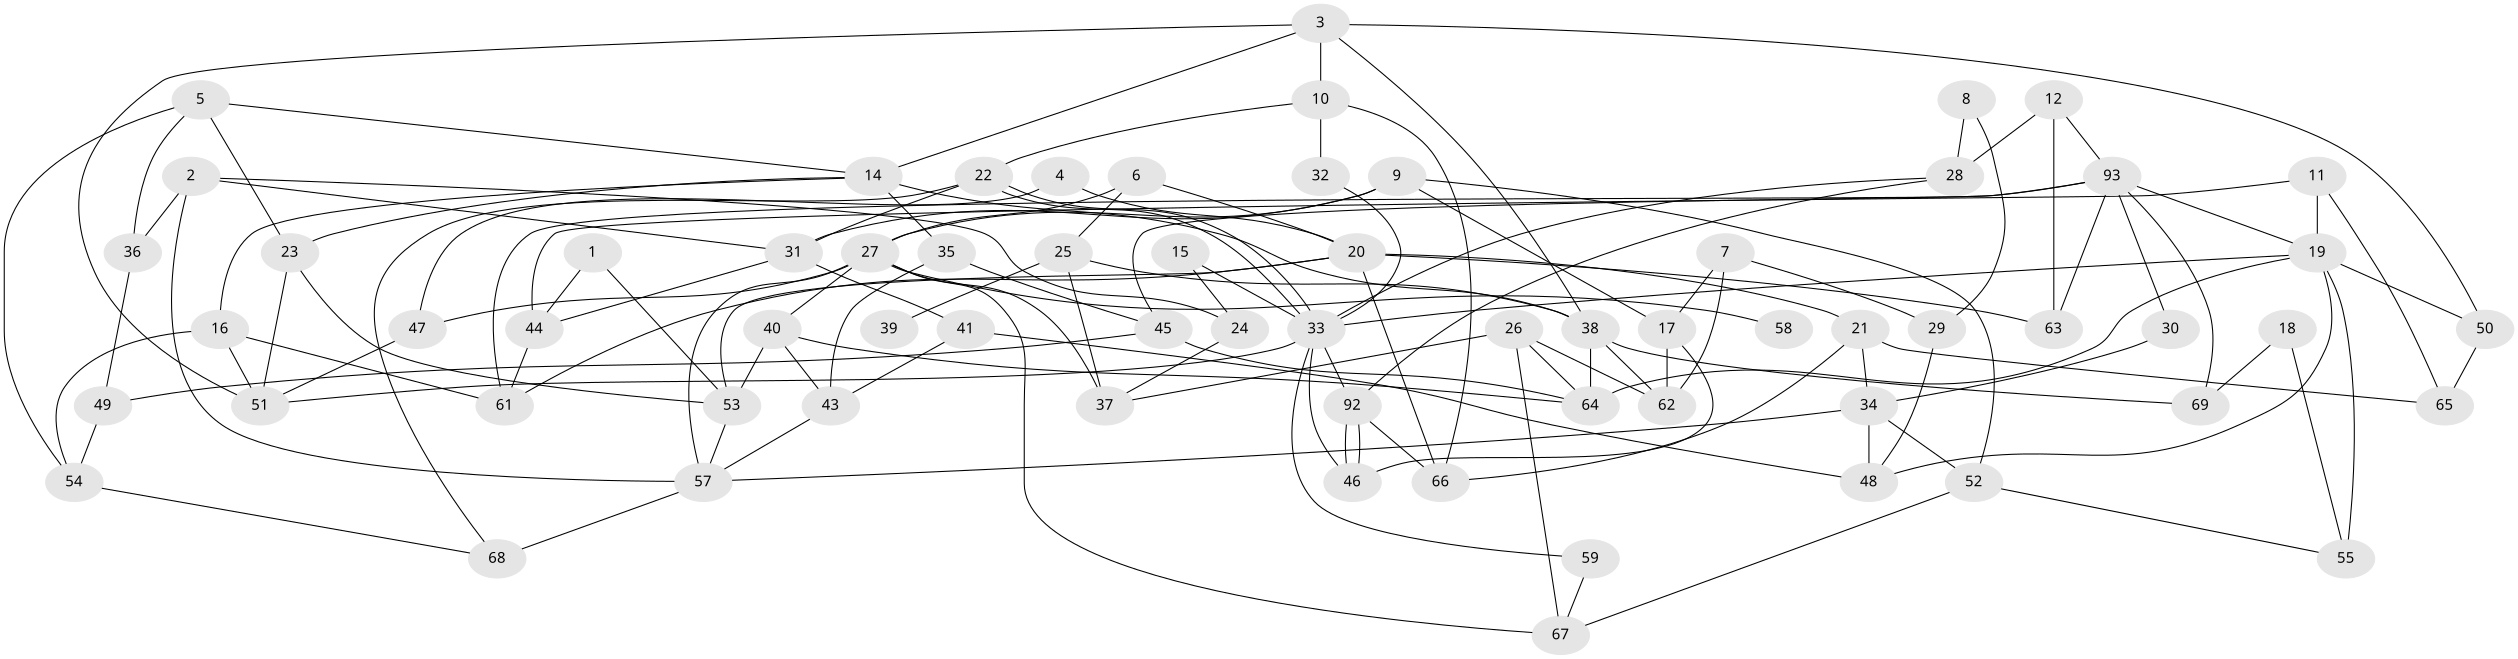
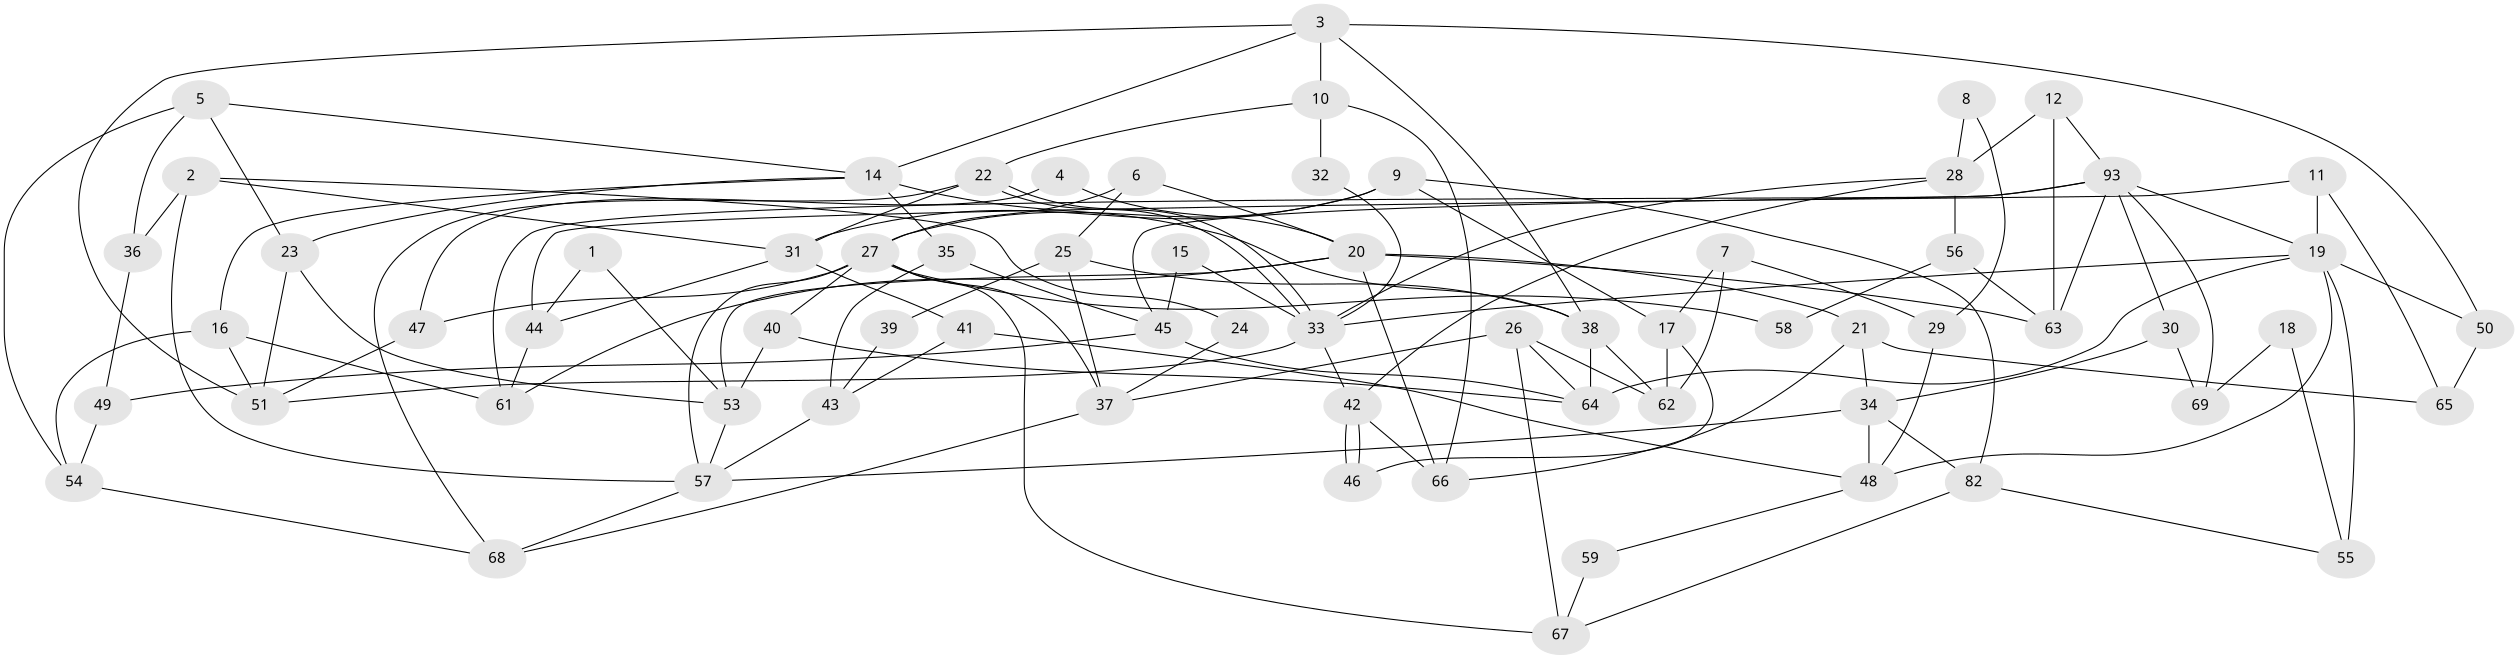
none -> (1955, 253)
(1210, 291) -> (1172, 291)
(802, 368) -> (860, 368)
(2003, 393) -> (2186, 368)
(1353, 406) -> (1353, 406)
(1311, 410) -> none
(1974, 482) -> (1974, 482)
none -> (802, 486)
(1356, 524) -> (1730, 521)
